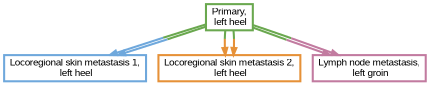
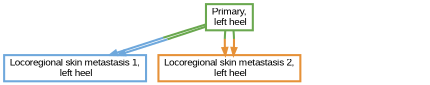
(369, 68) -> none
